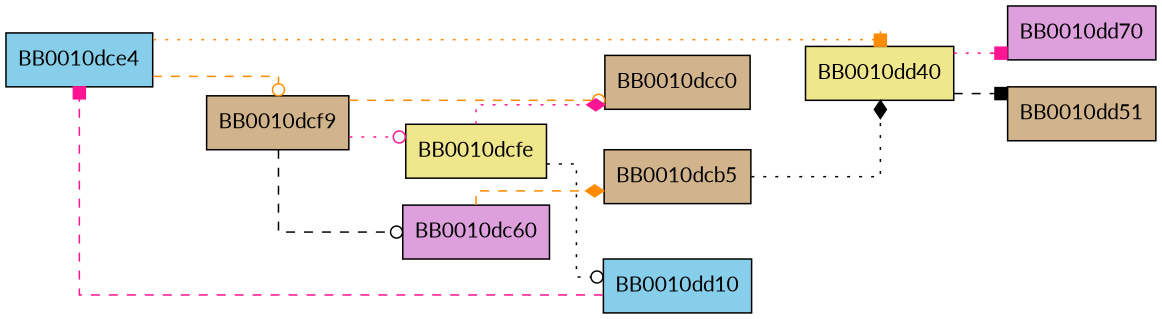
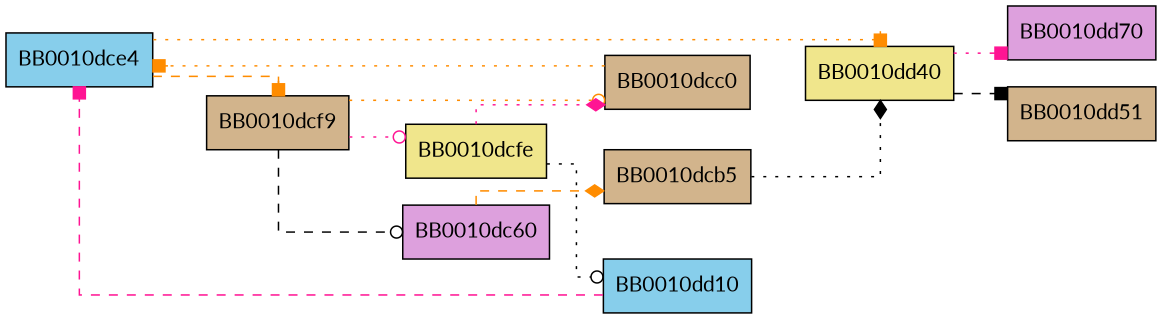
none -> (386, 66)
(219, 76) -> (219, 76)
(465, 100) -> (465, 100)
